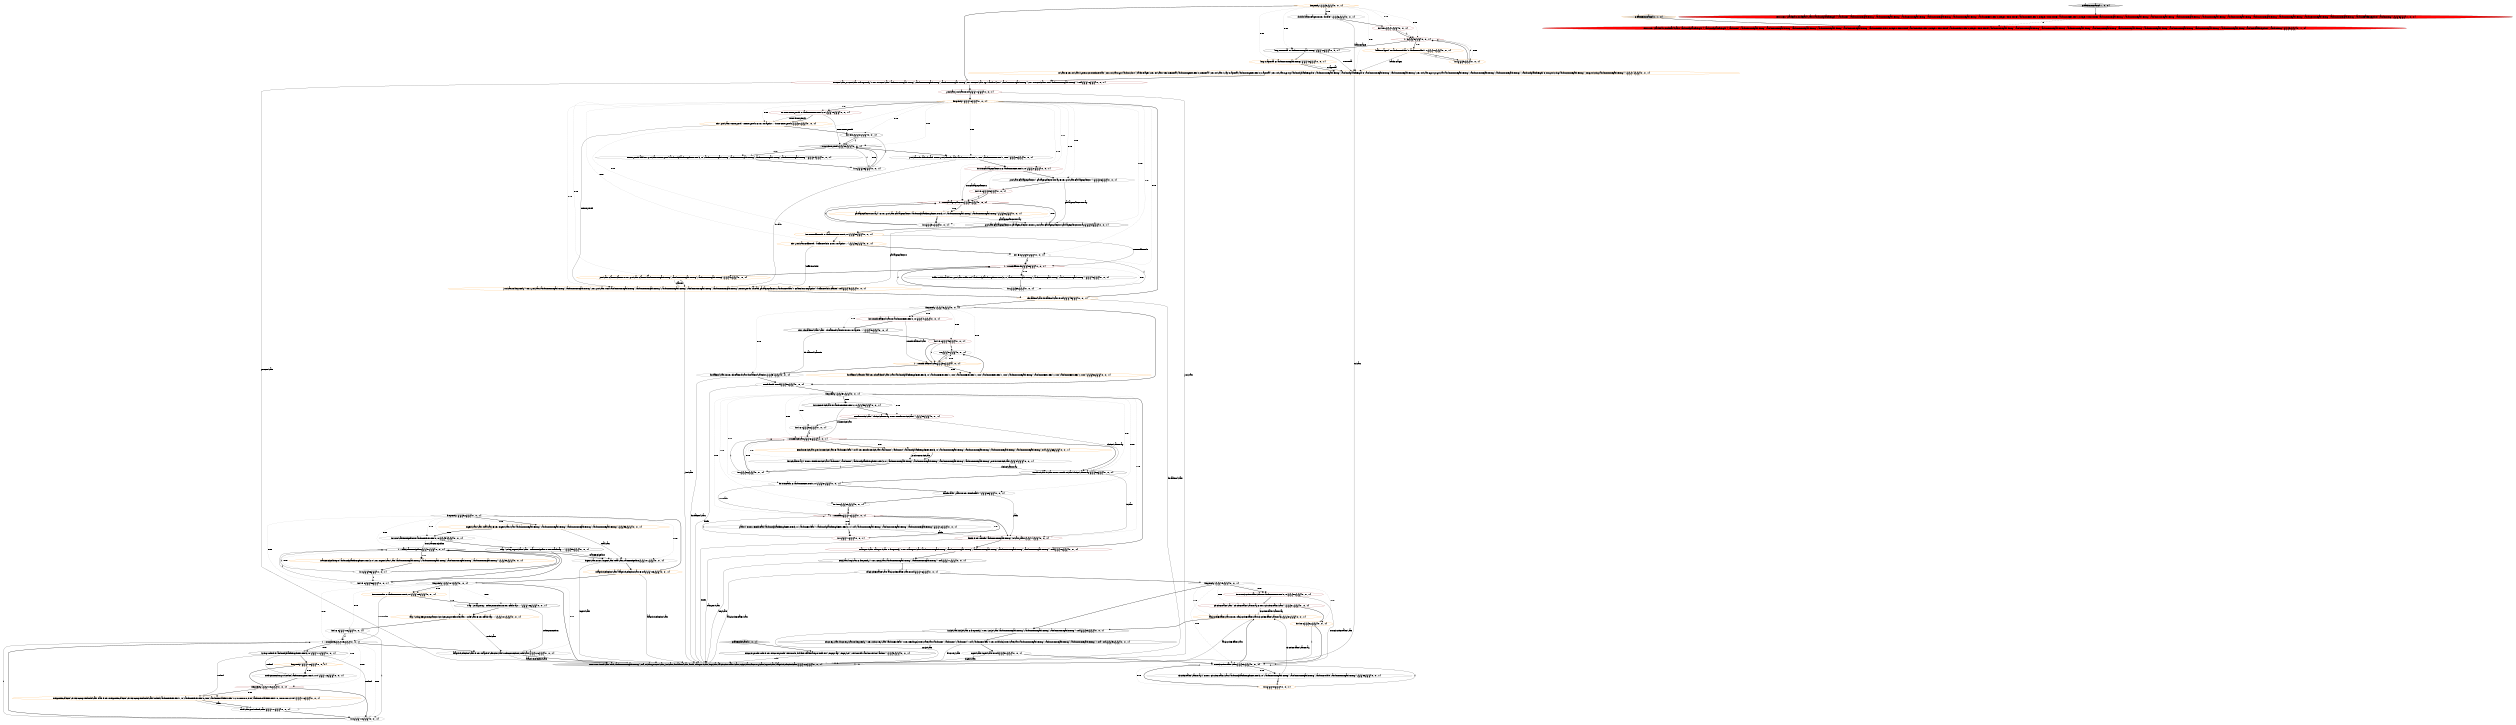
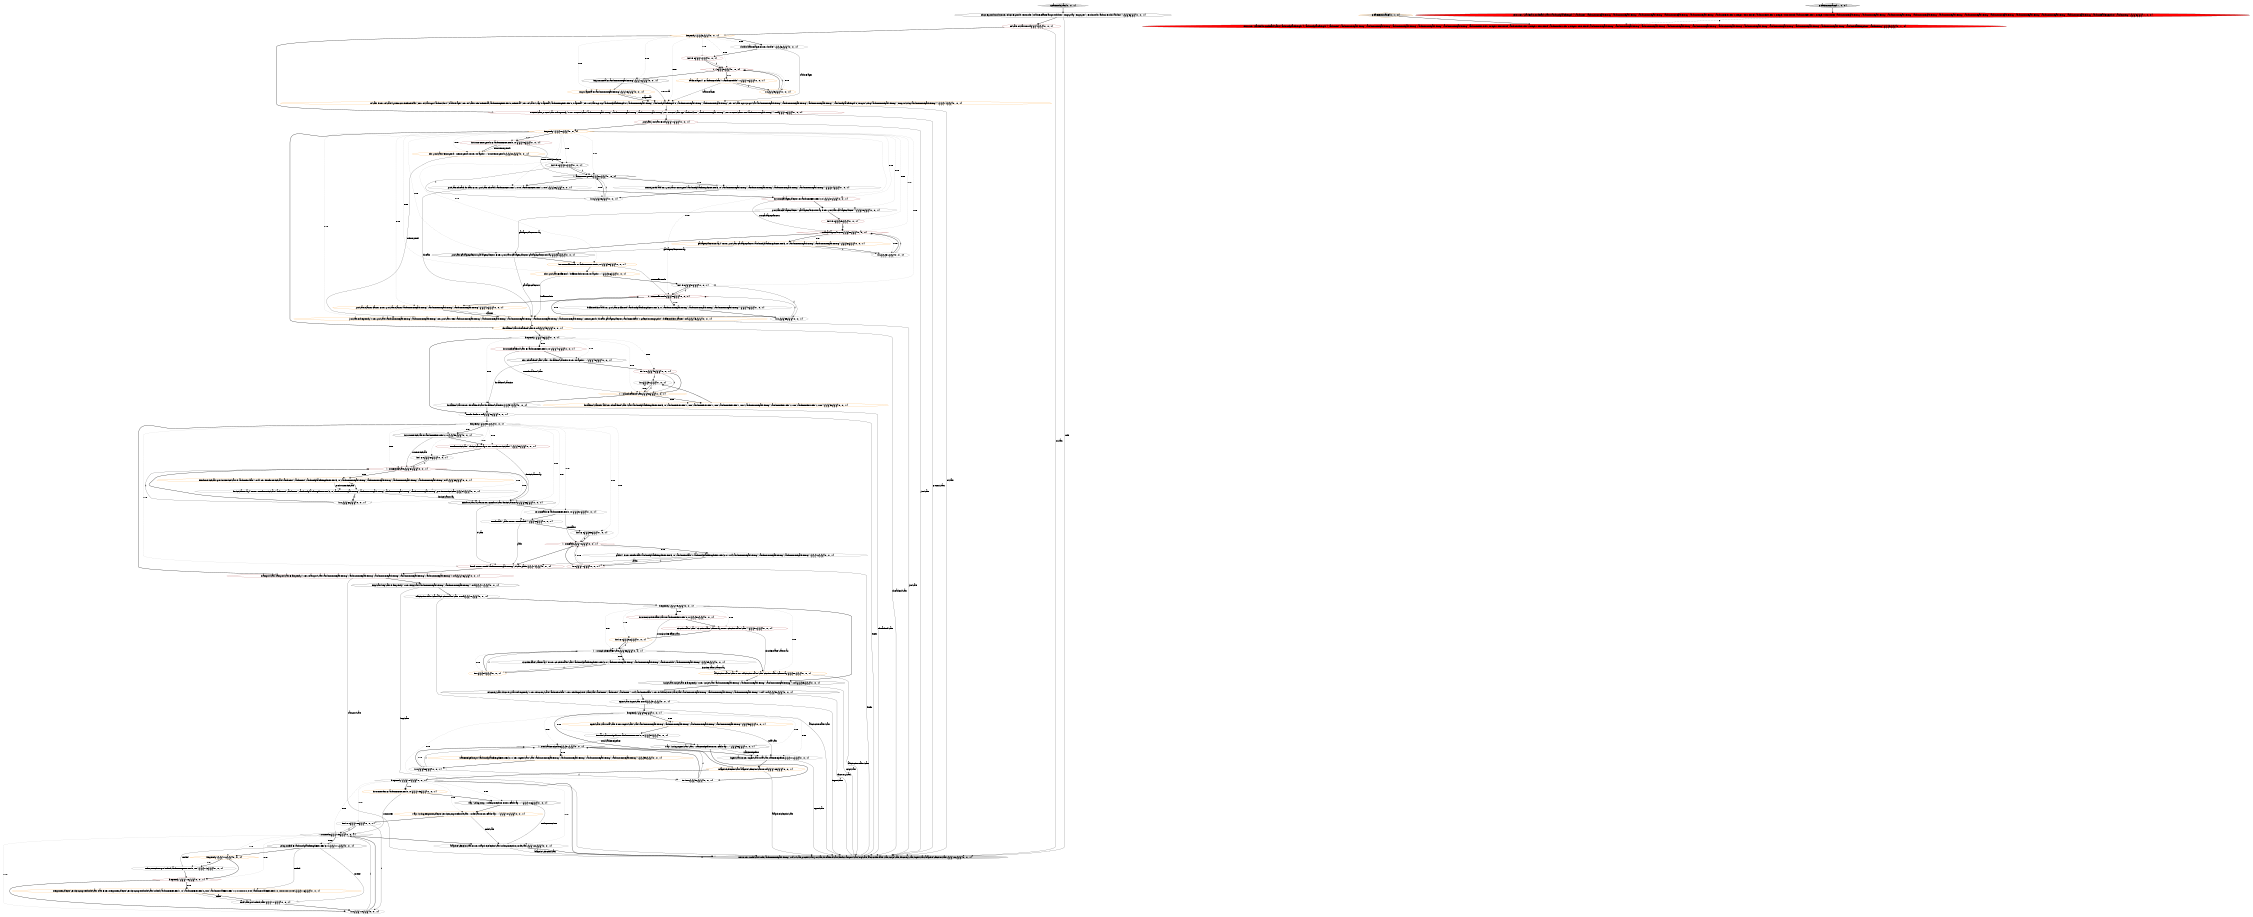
none -> (1032, 26)
(1118, 659) -> (644, 707)
